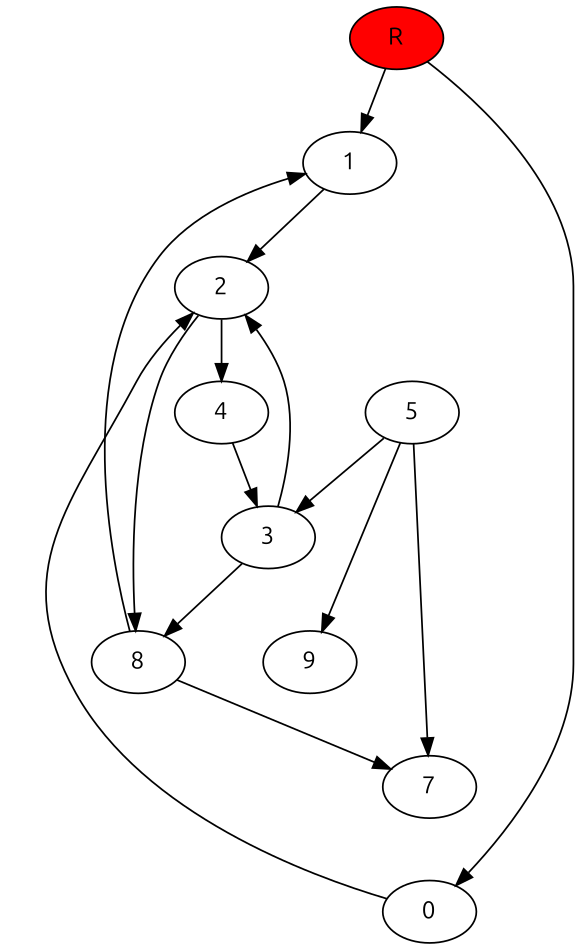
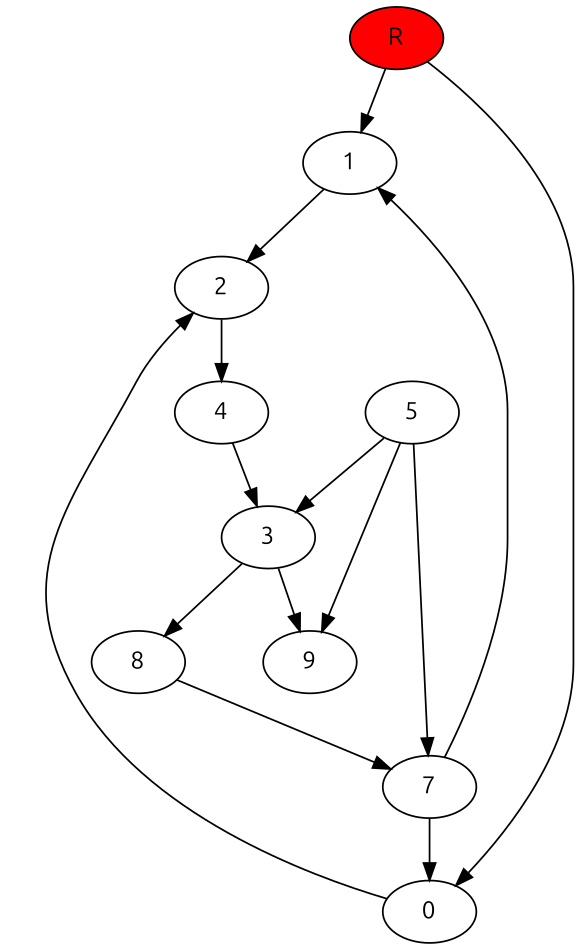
(114, 364) -> (508, 466)
(290, 415) -> (286, 592)
(141, 458) -> none
none -> (430, 841)
